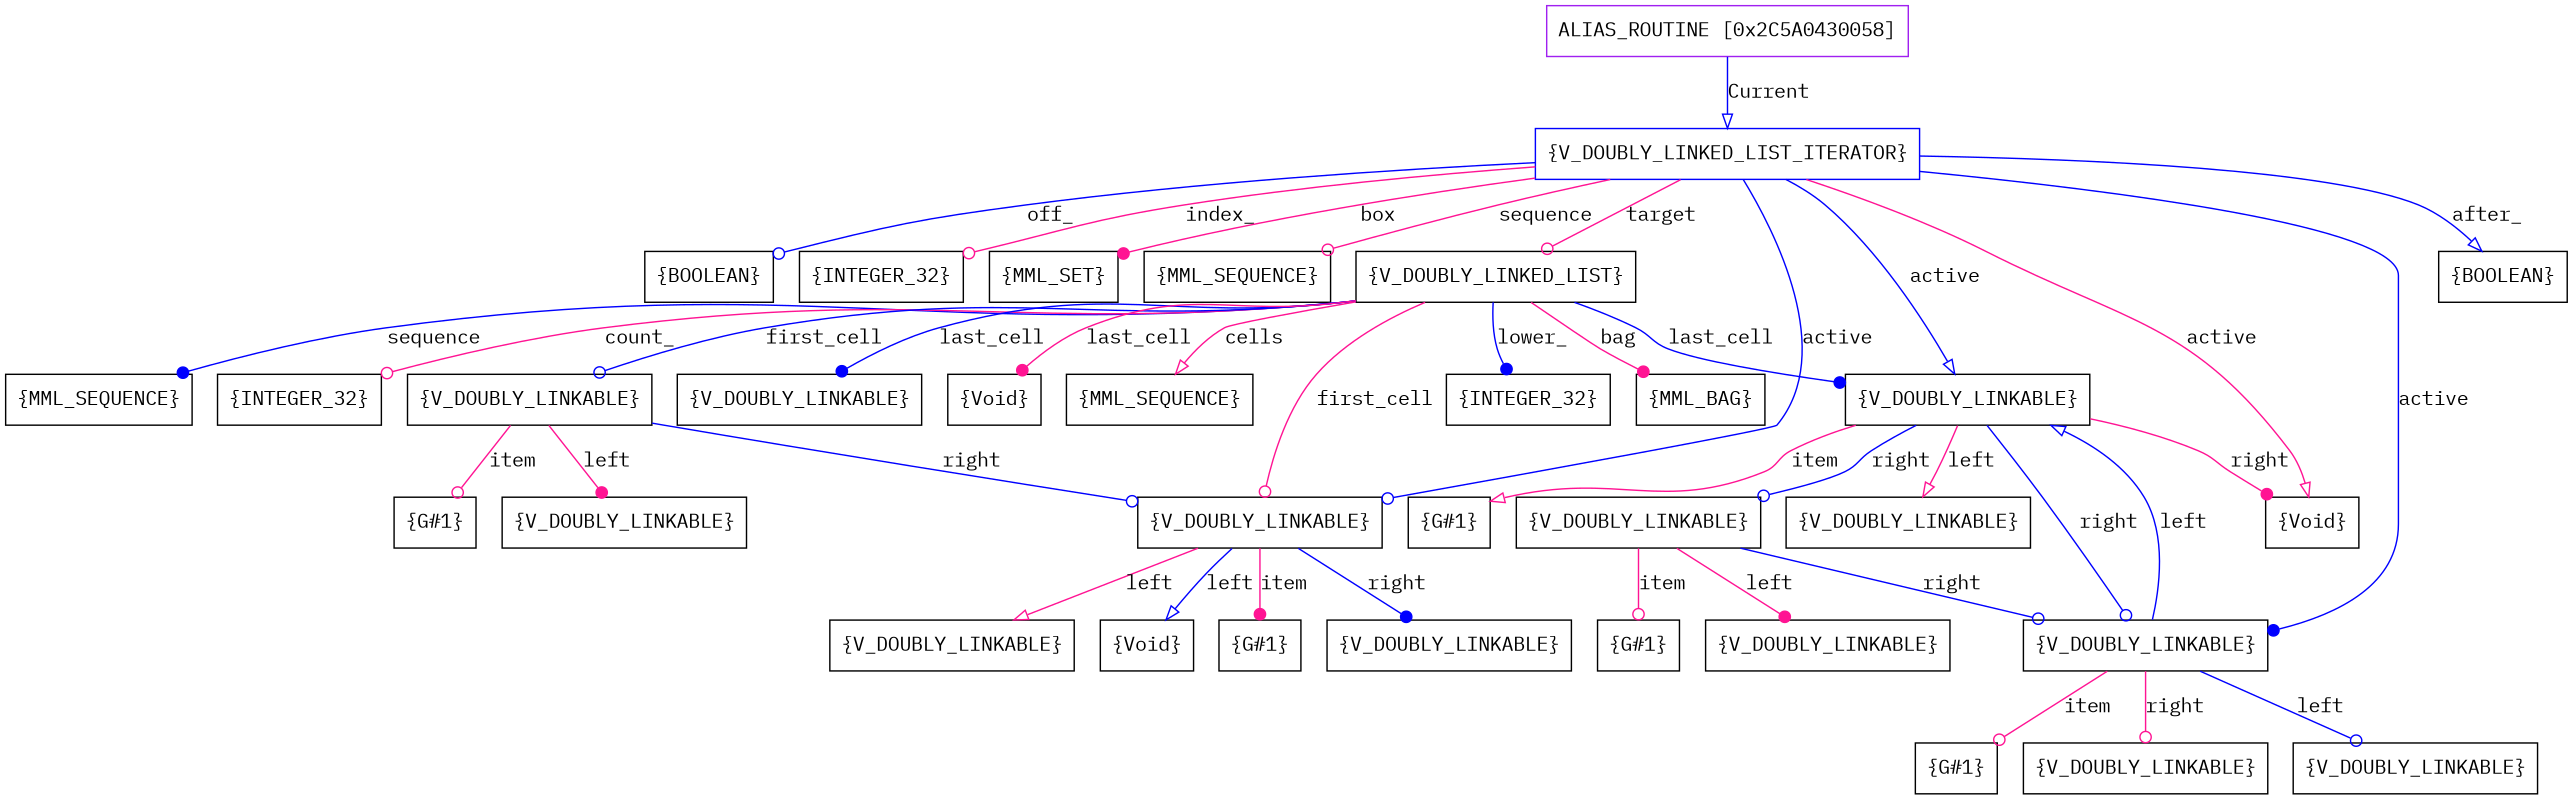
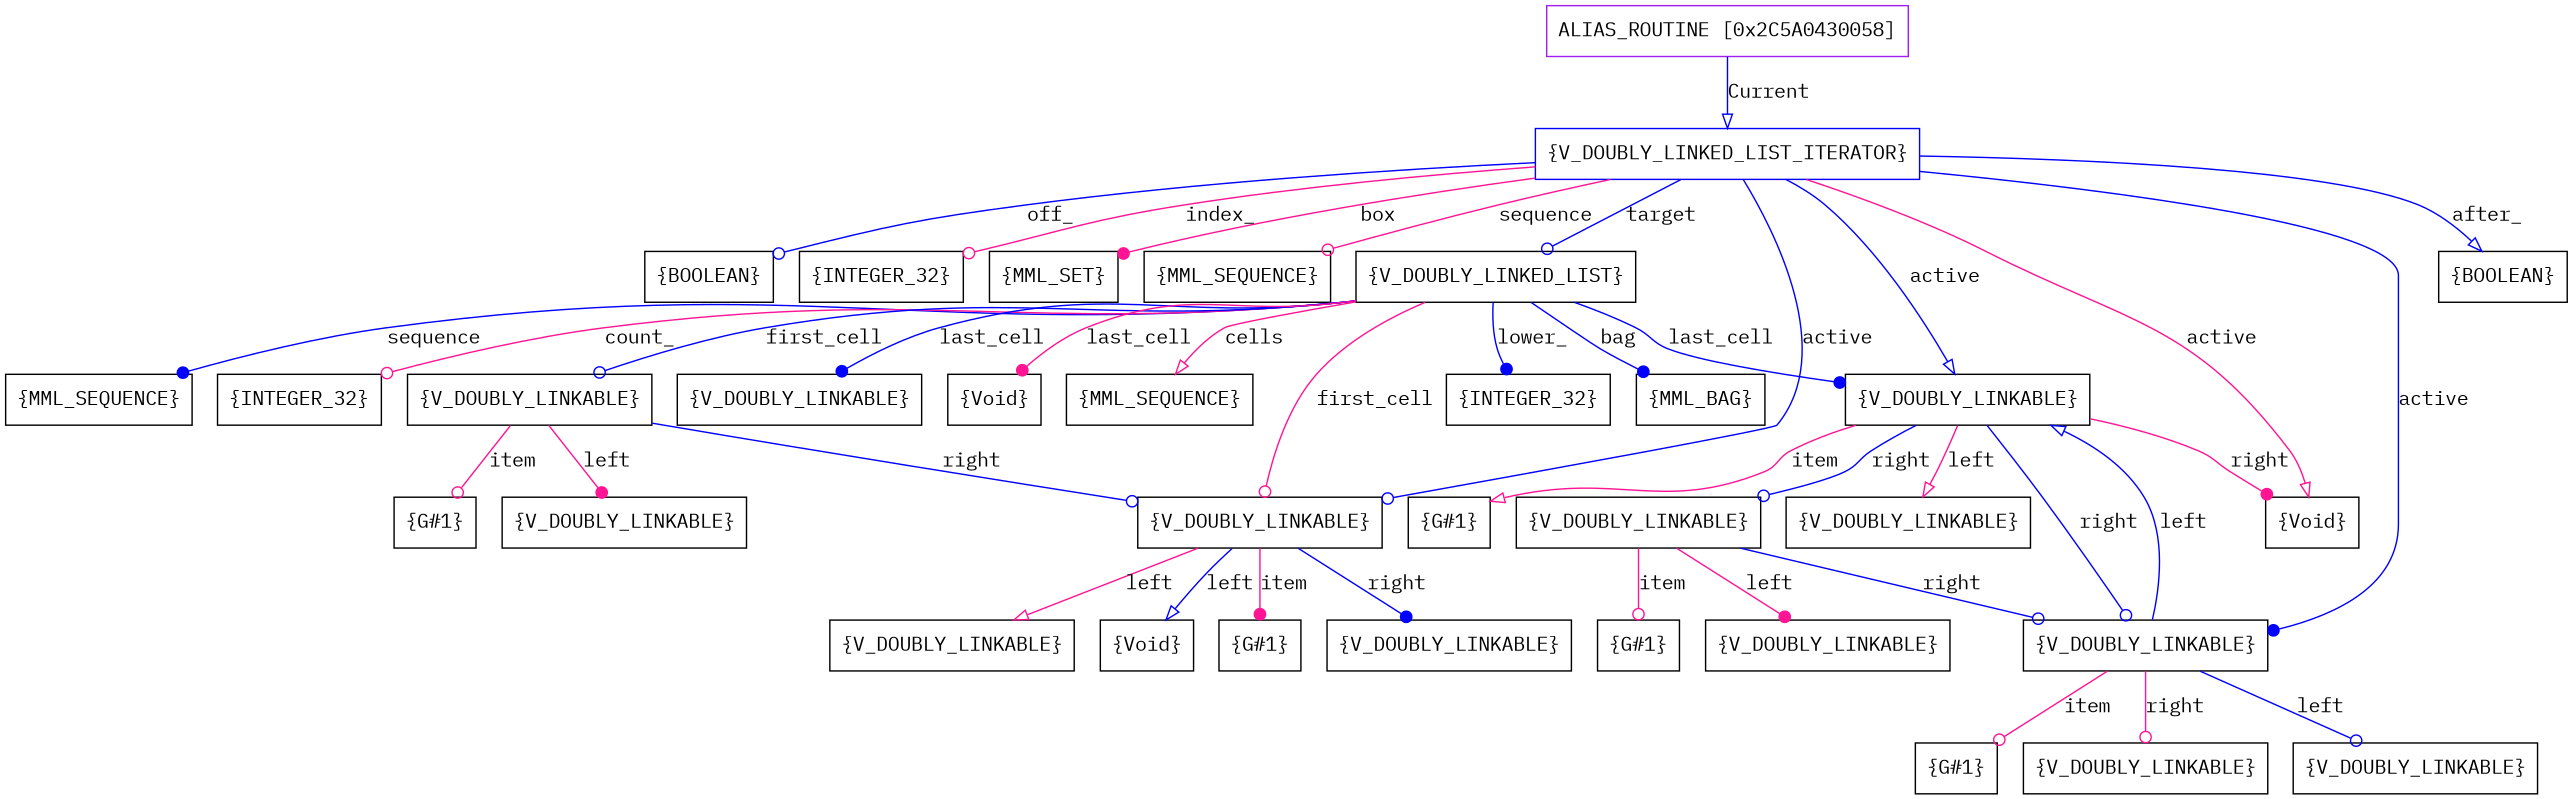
(1617, 213) -> (1617, 213)
(1583, 338) -> (1583, 338)
